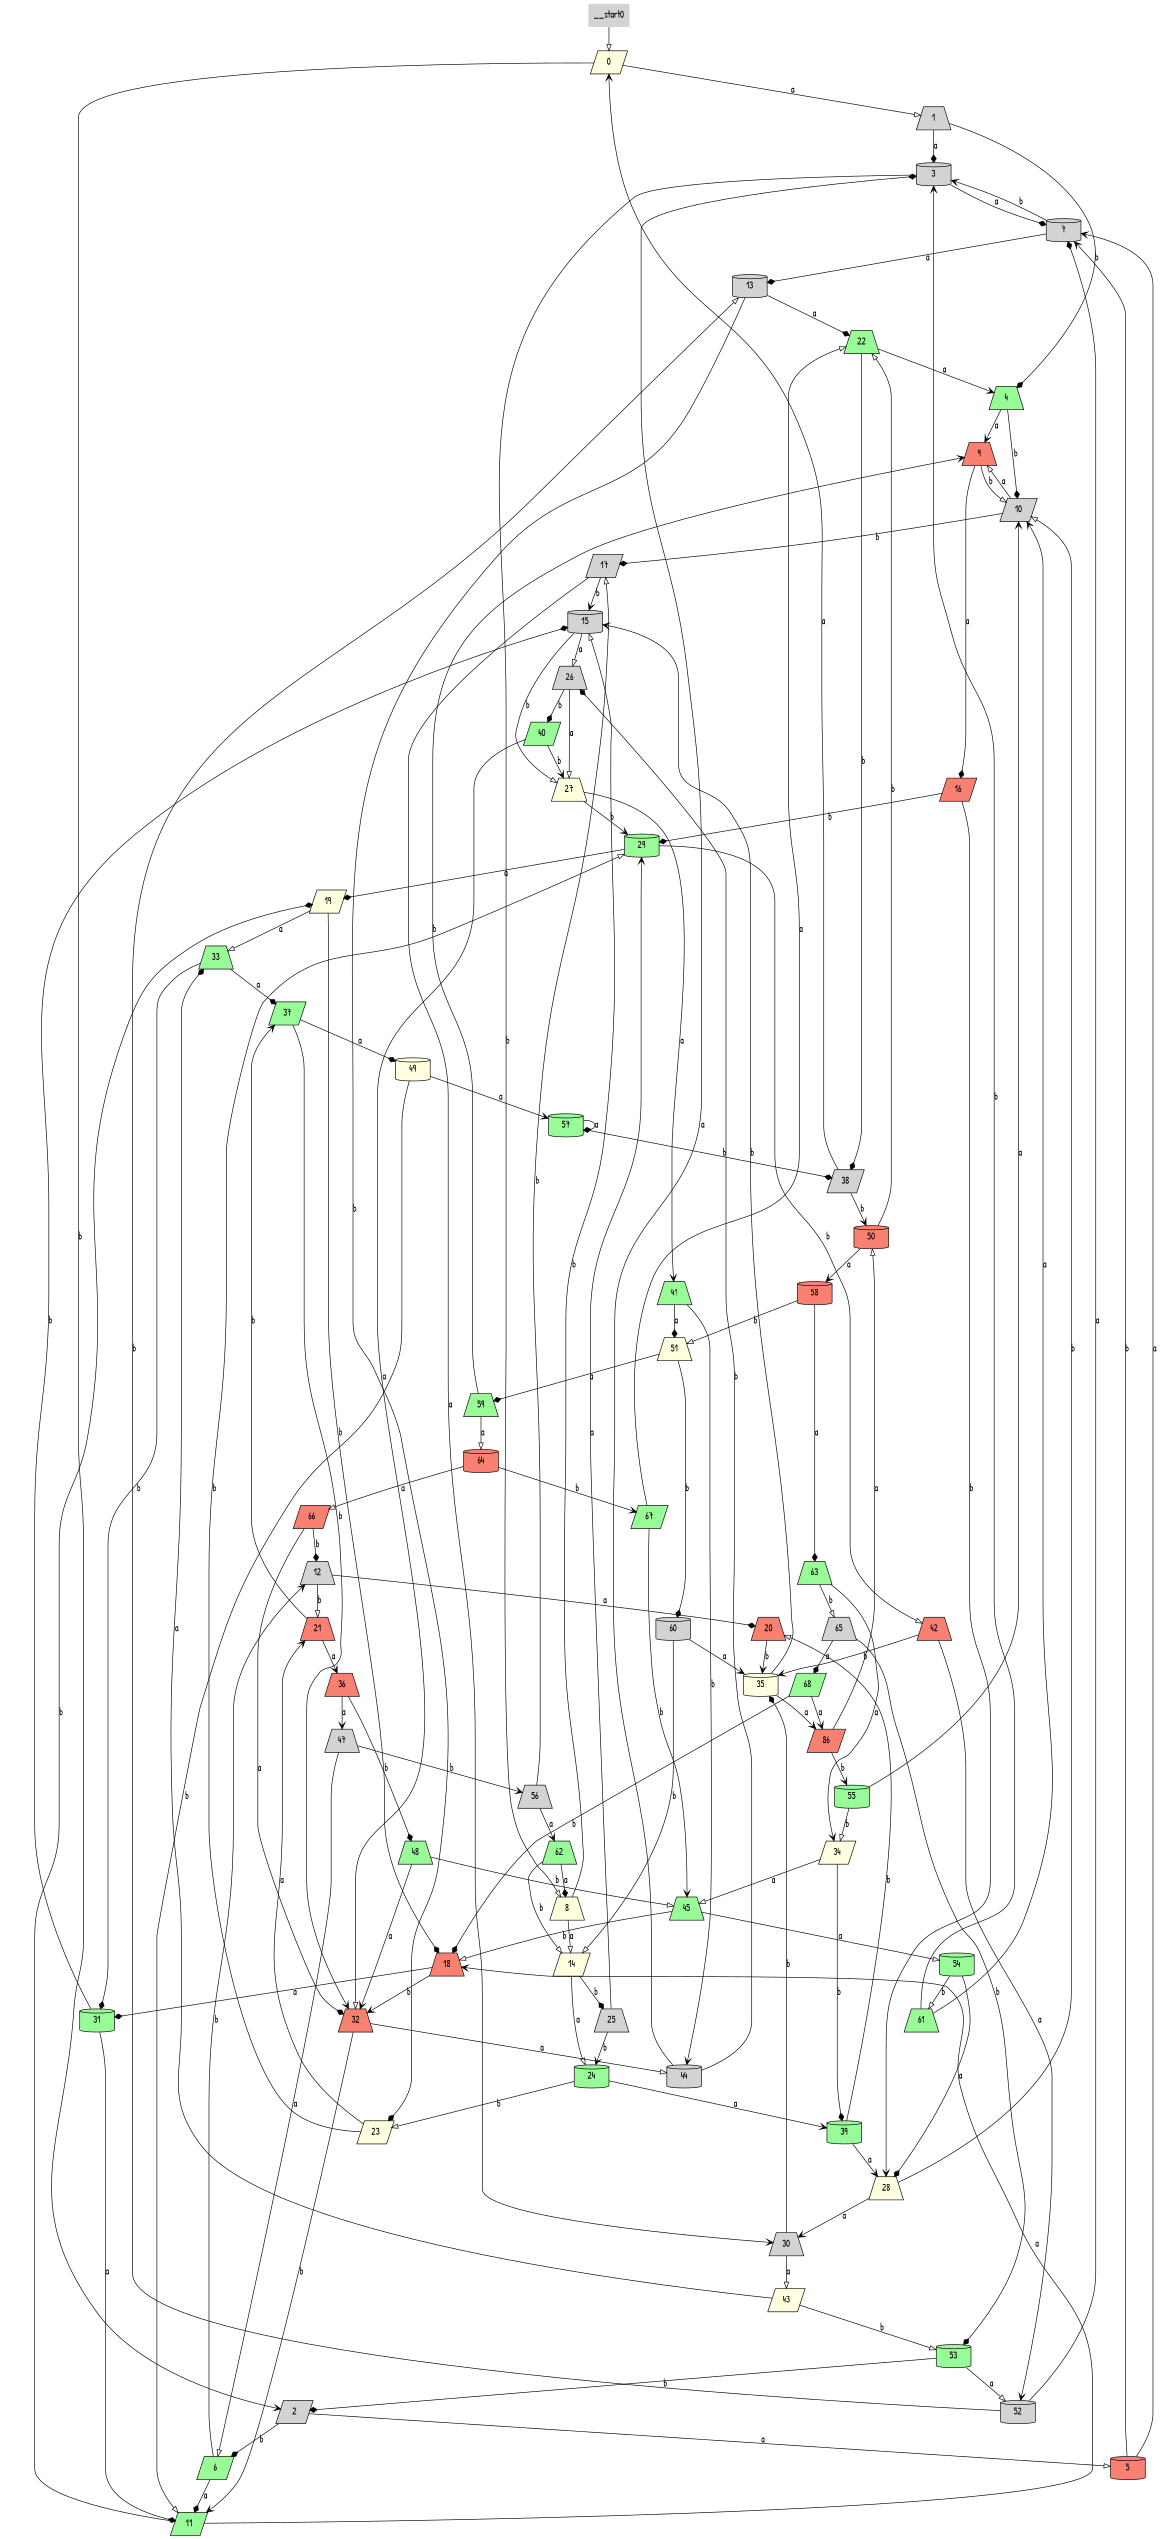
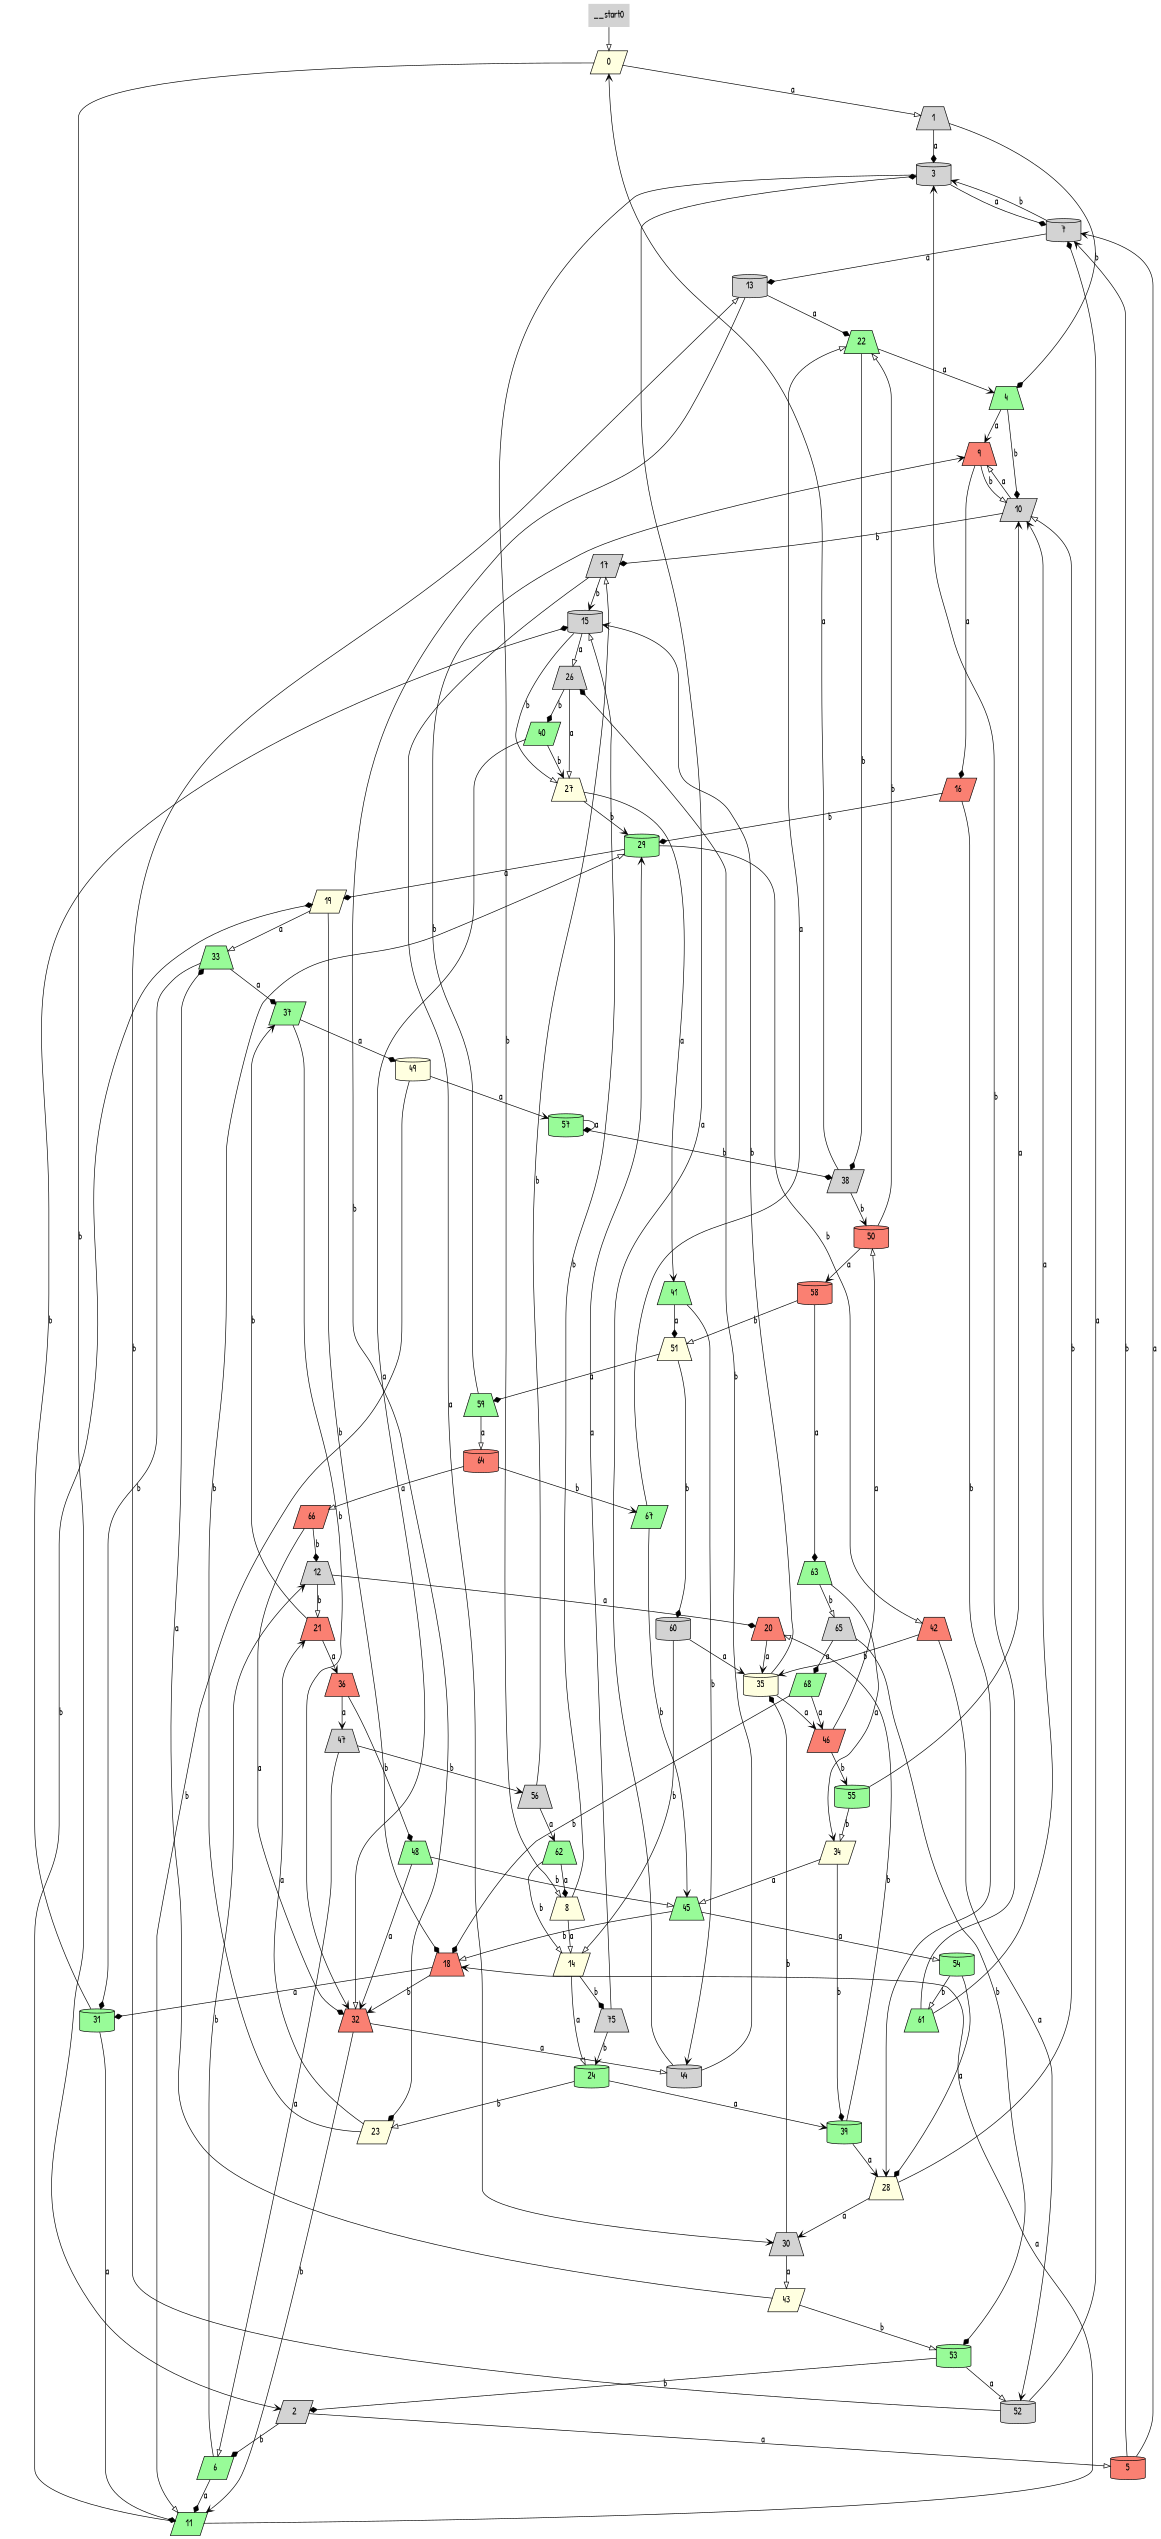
(767, 1657) -> (767, 1657)
(826, 1741) -> (826, 1741)
(612, 2020) -> (612, 2020)
